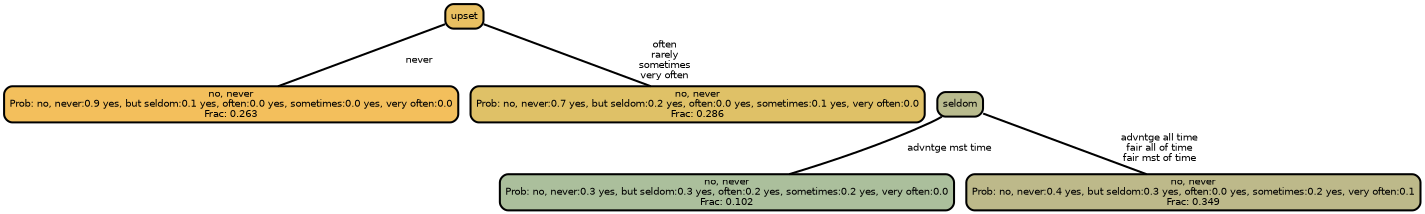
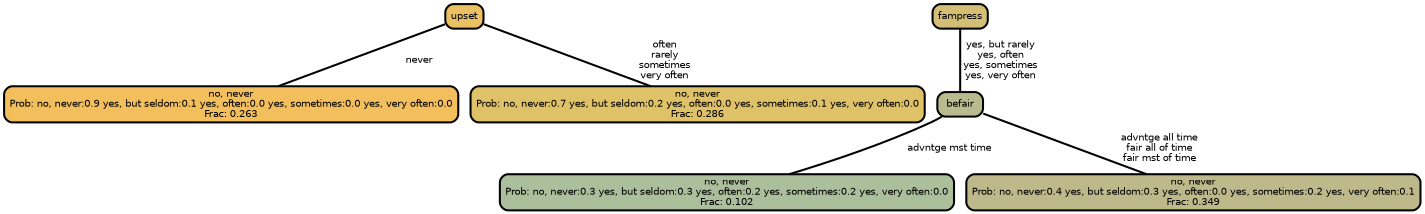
none -> (960, 16)
(960, 104) -> (960, 104)
